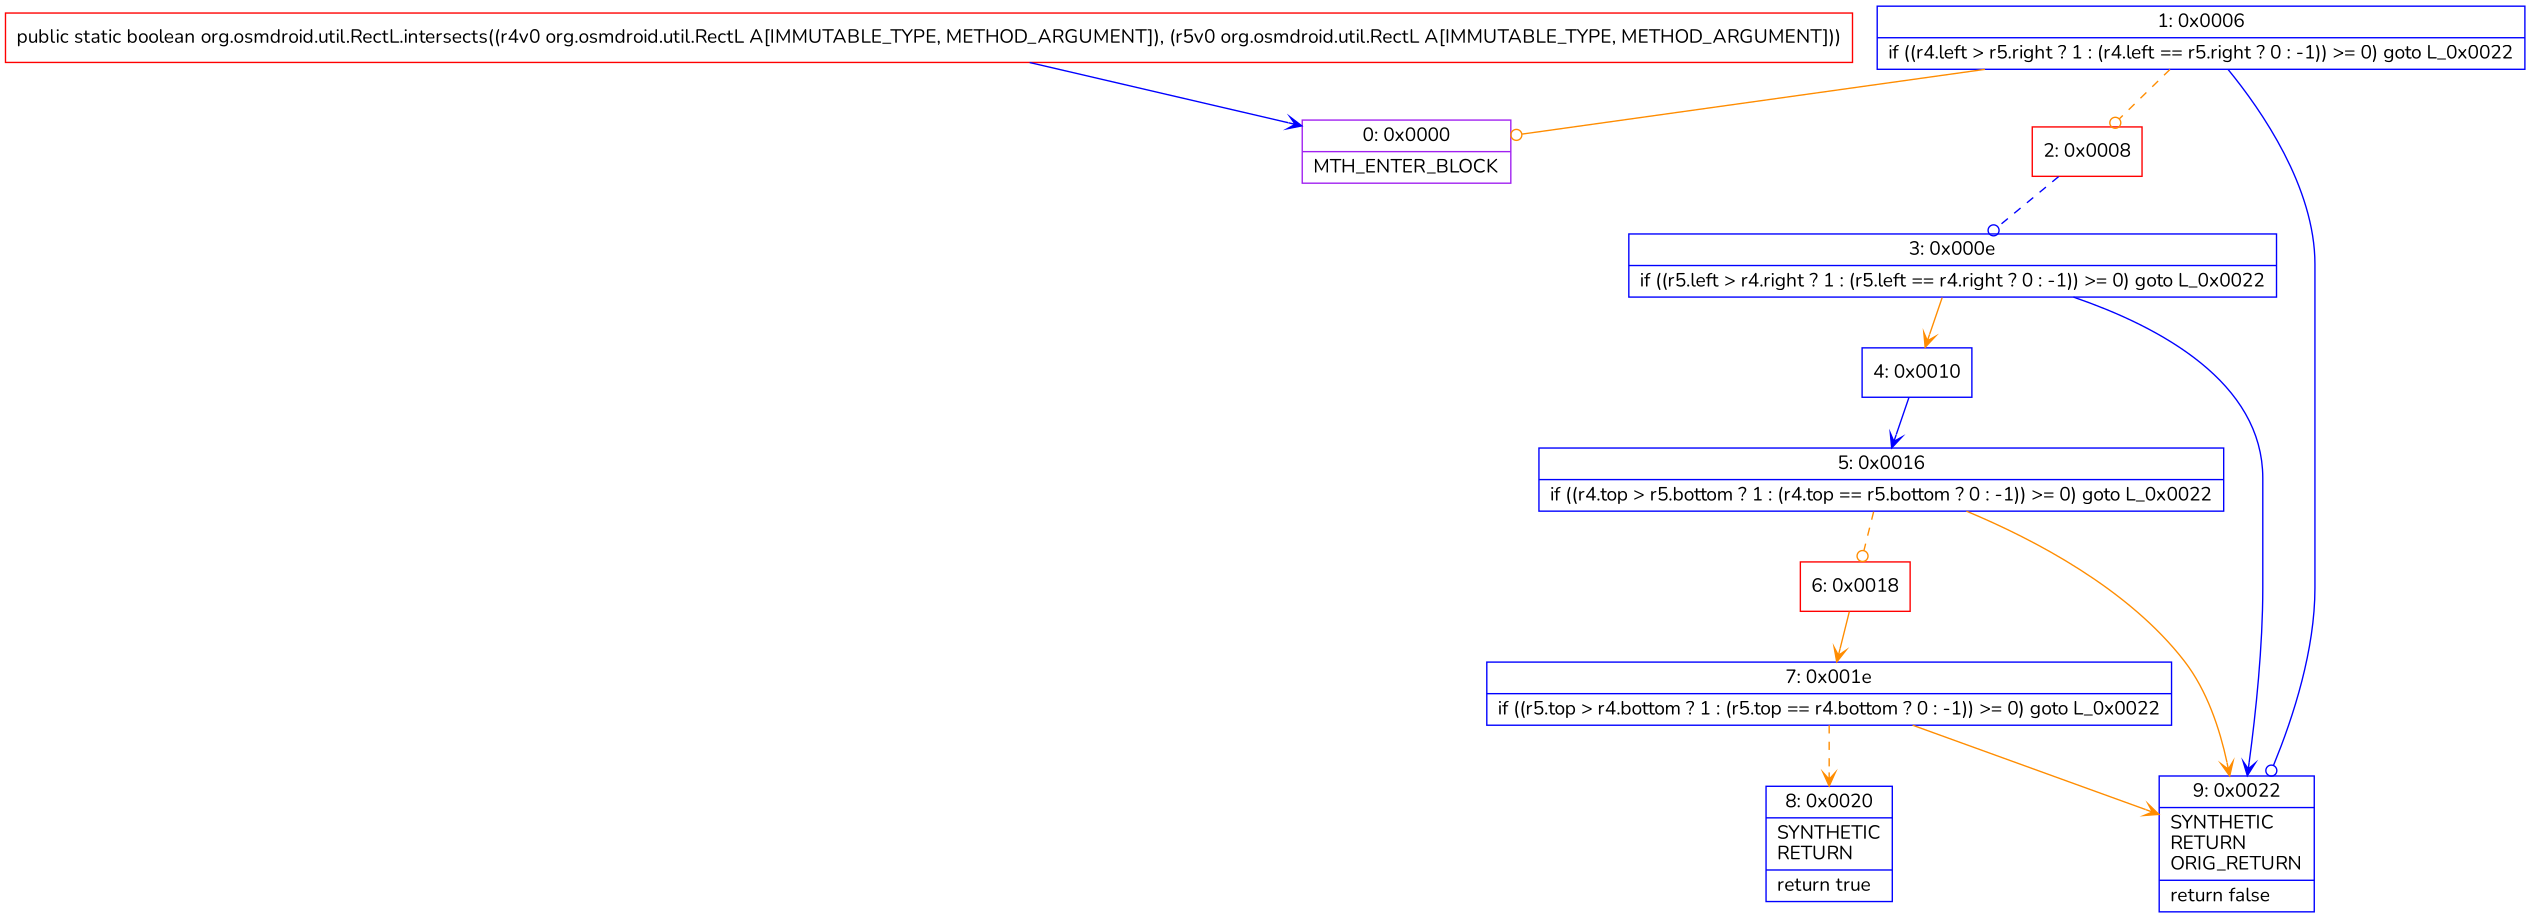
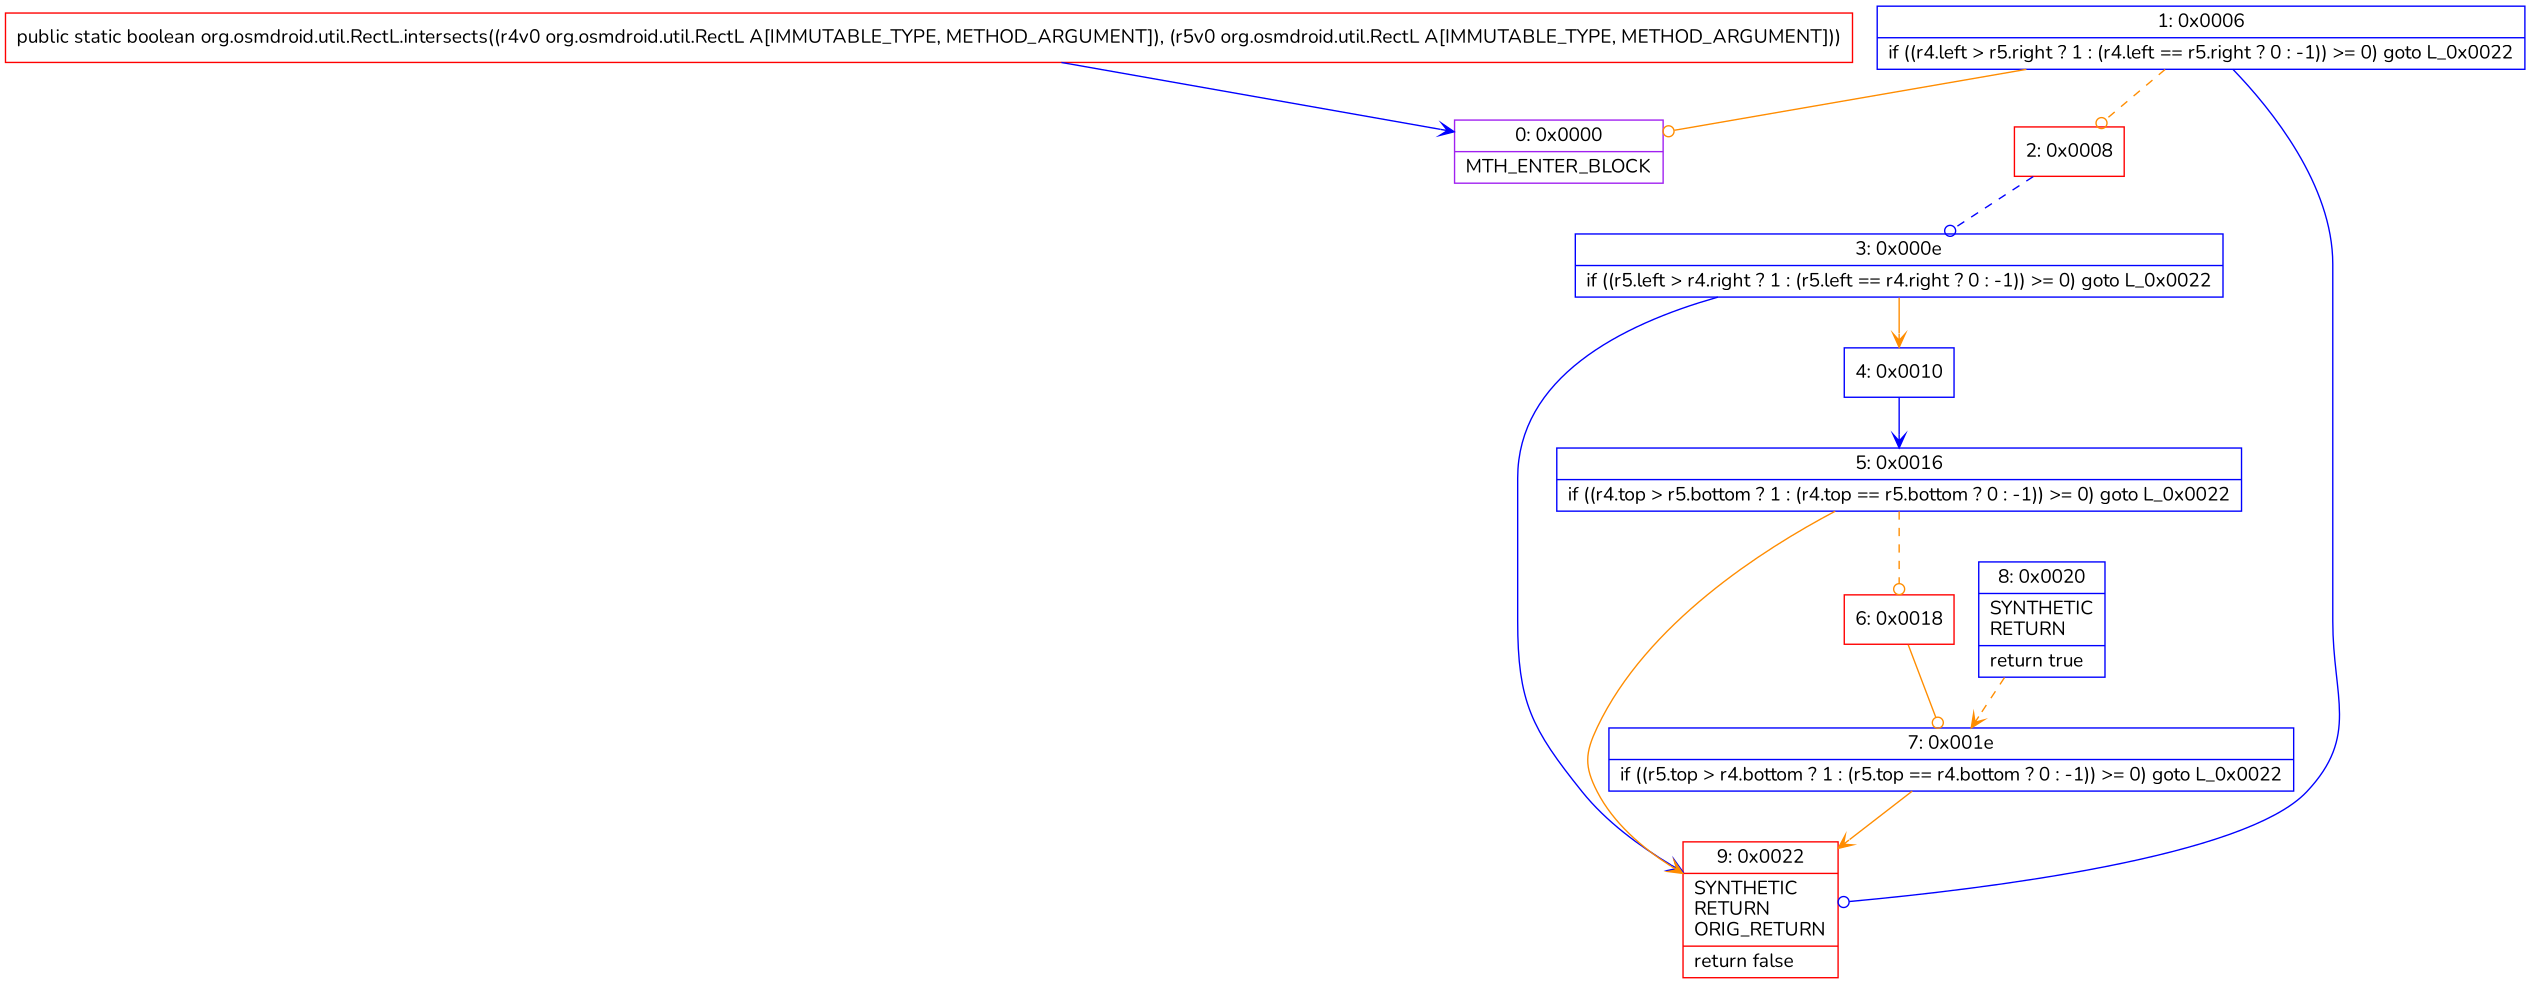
(1845, 630) -> (1922, 681)
(1829, 749) -> (1992, 697)
(2237, 844) -> (1761, 910)
